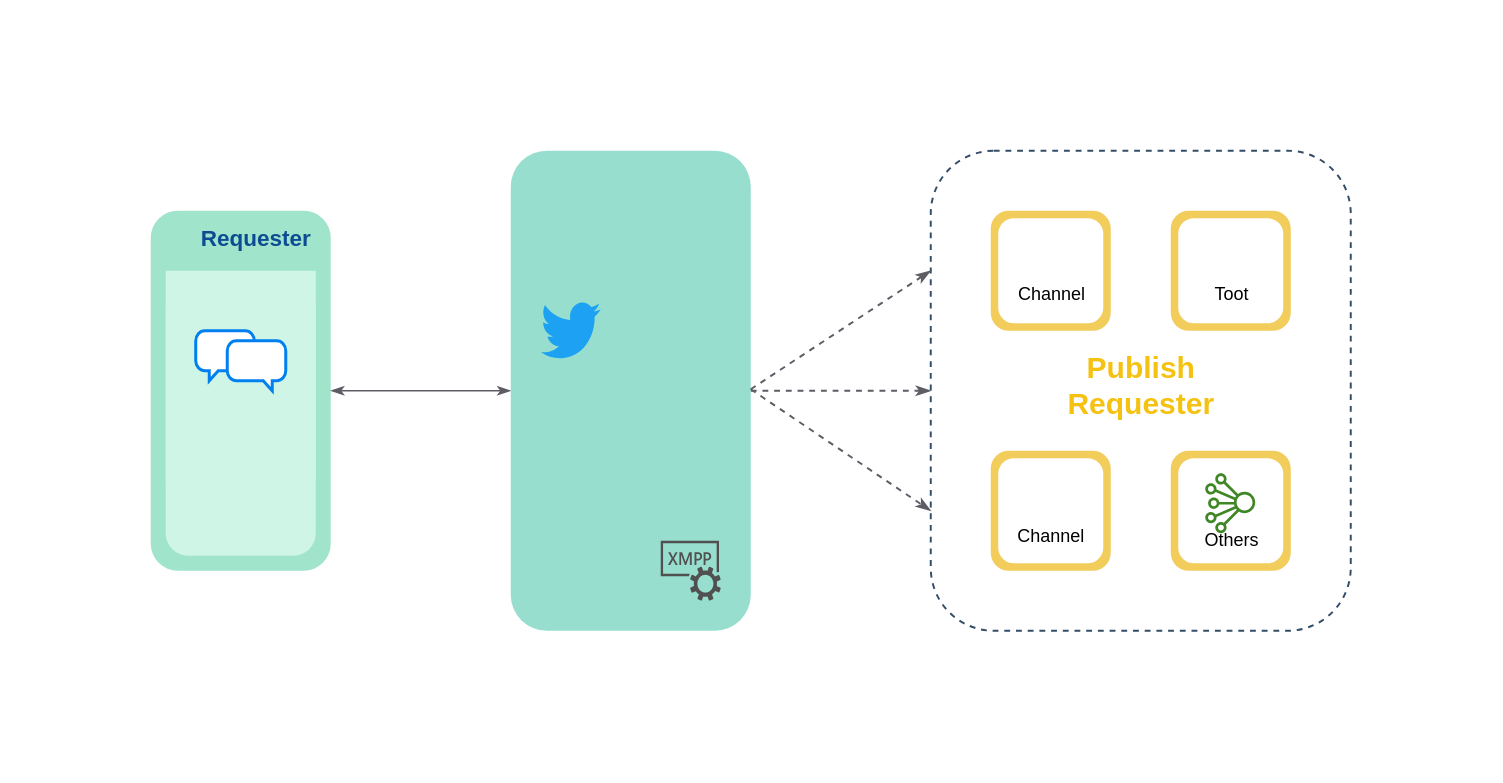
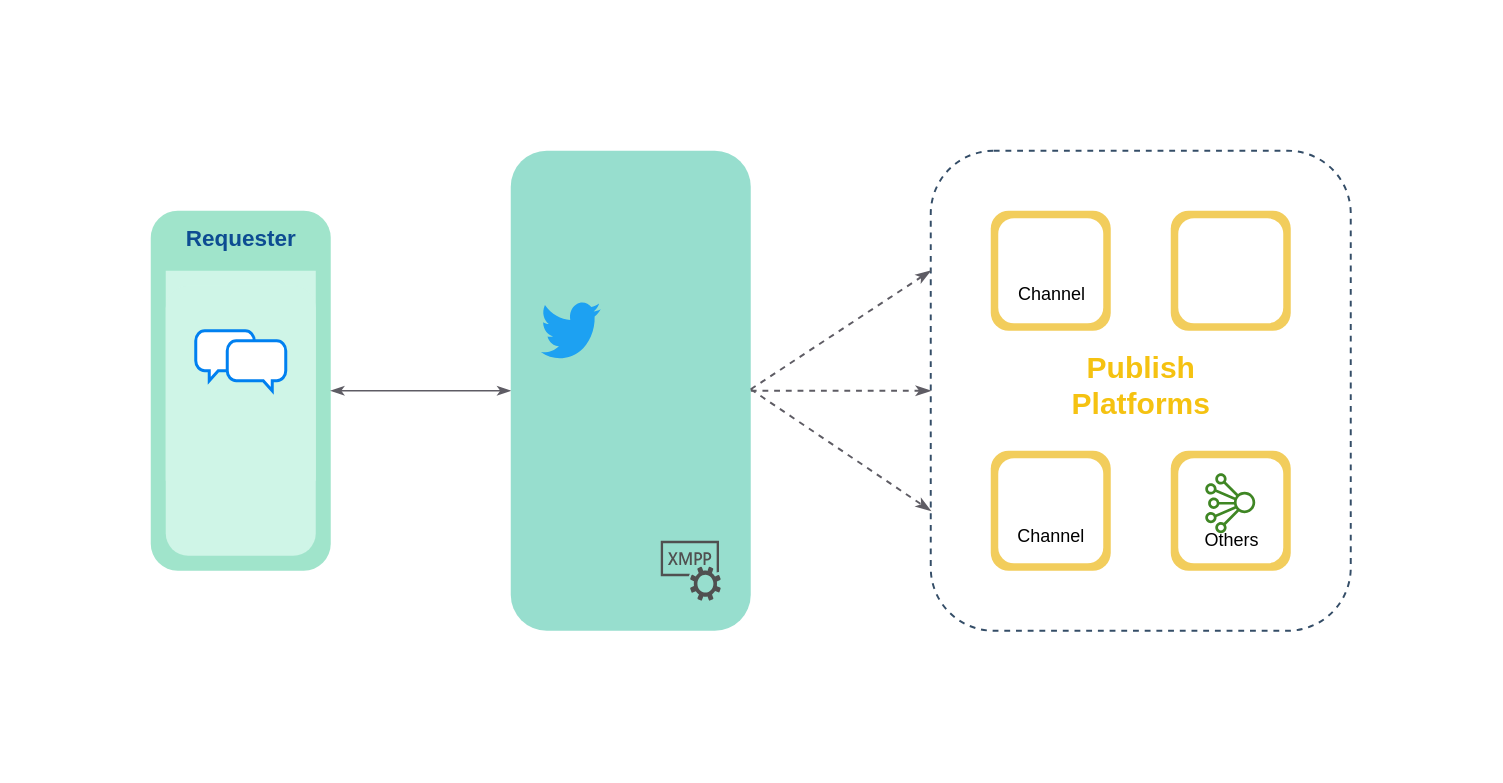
(256, 238) -> (241, 238)
(1232, 295) -> none
(1142, 385) -> (1142, 385)
